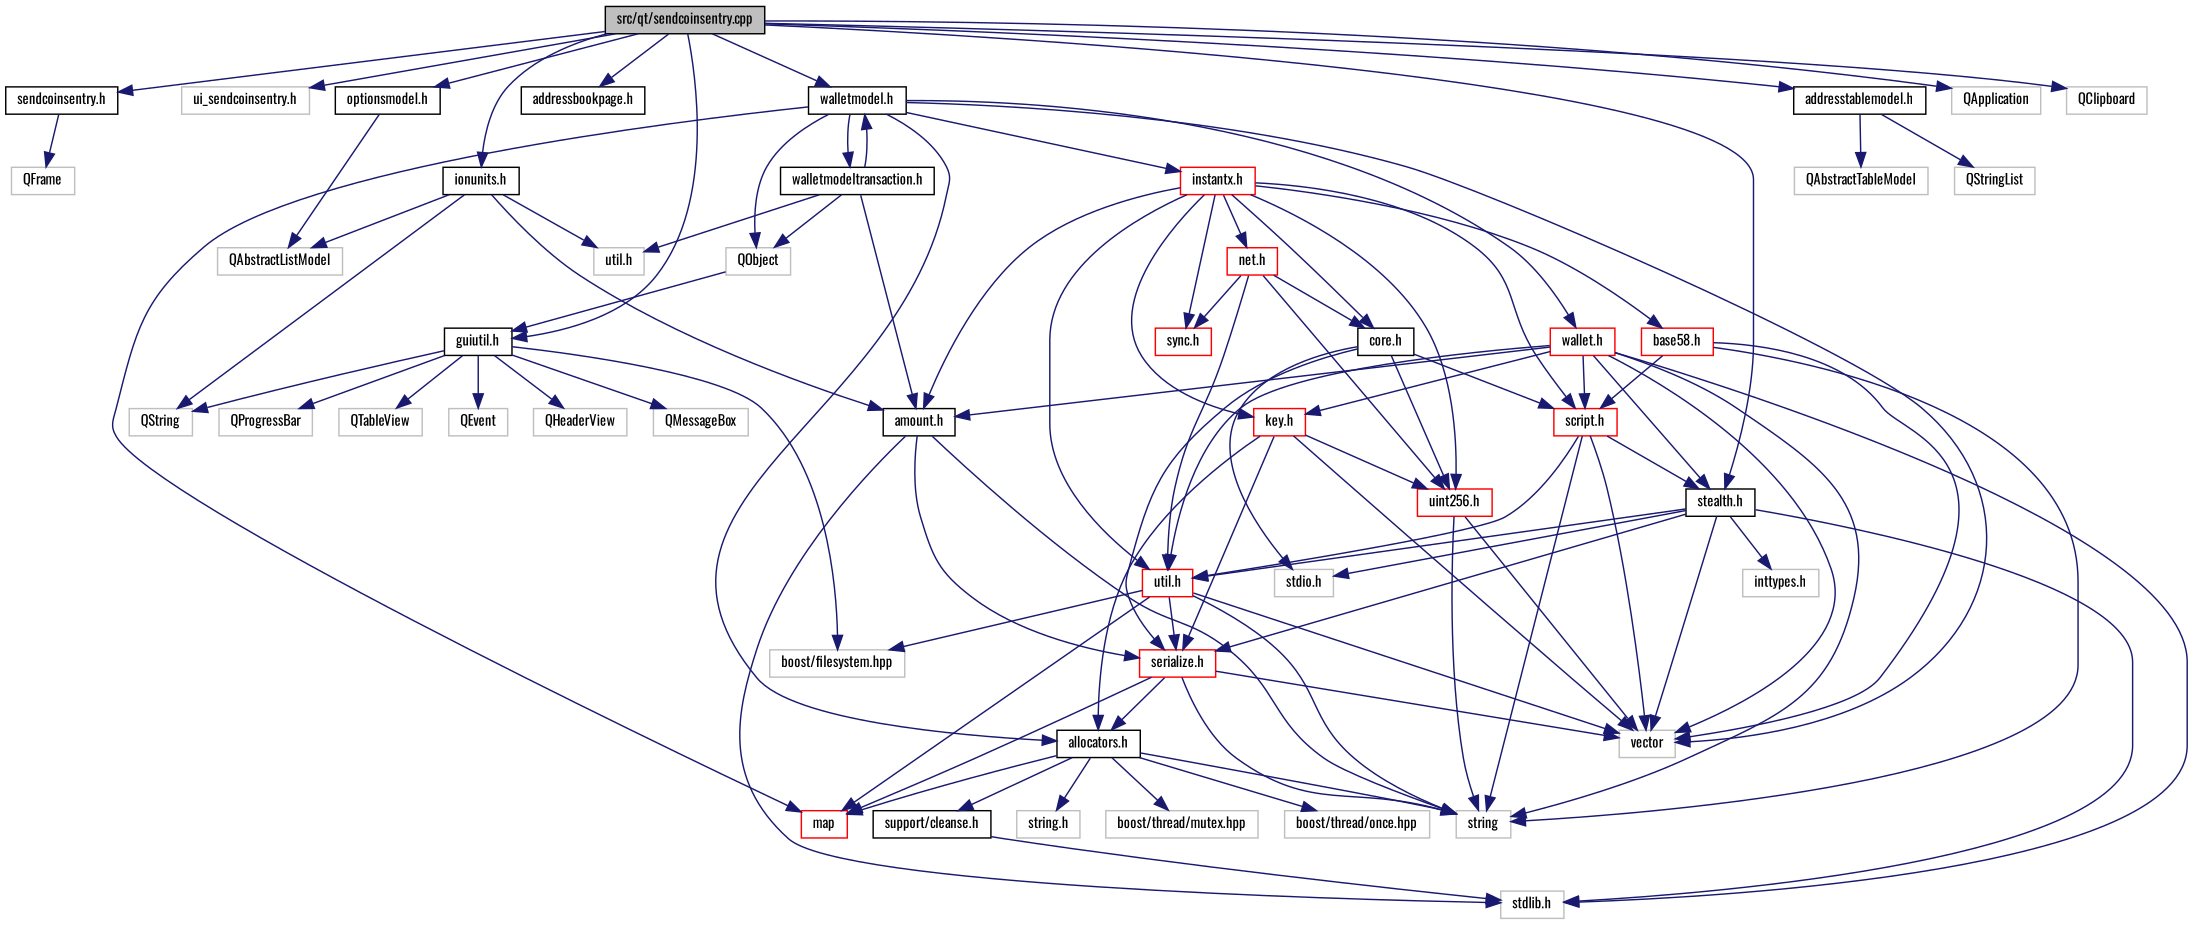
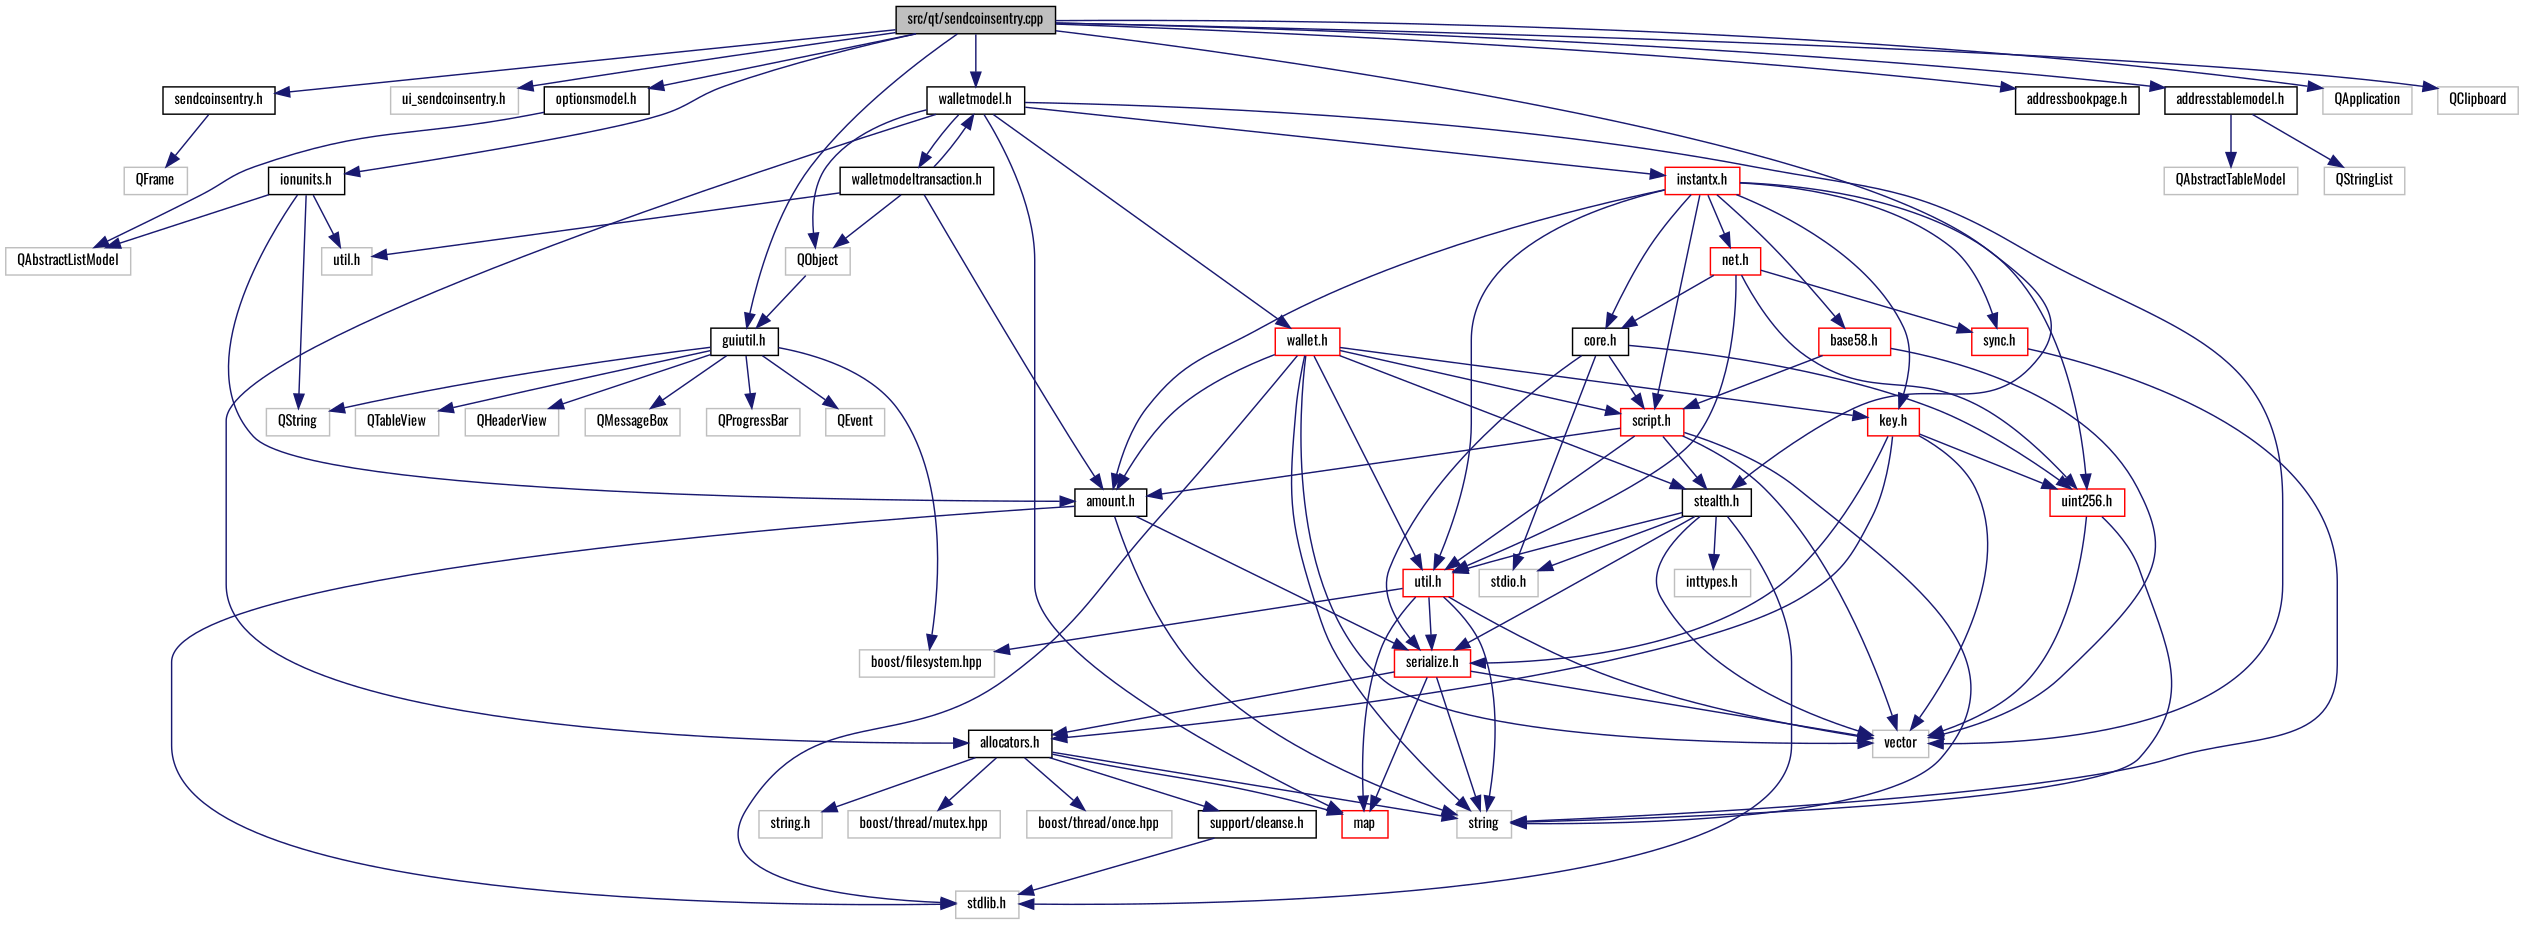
none -> (1391, 461)
(2069, 686) -> (2200, 751)
